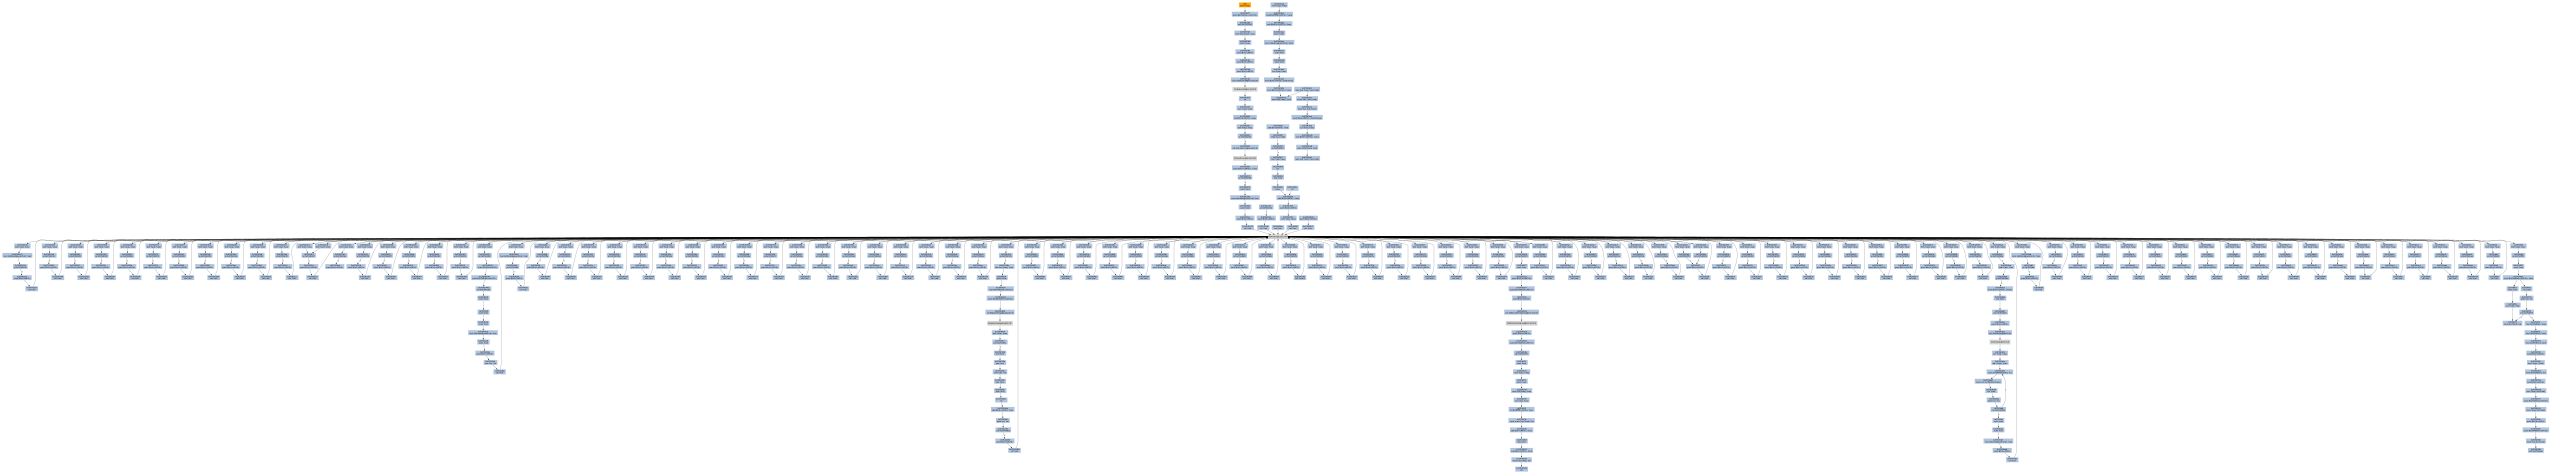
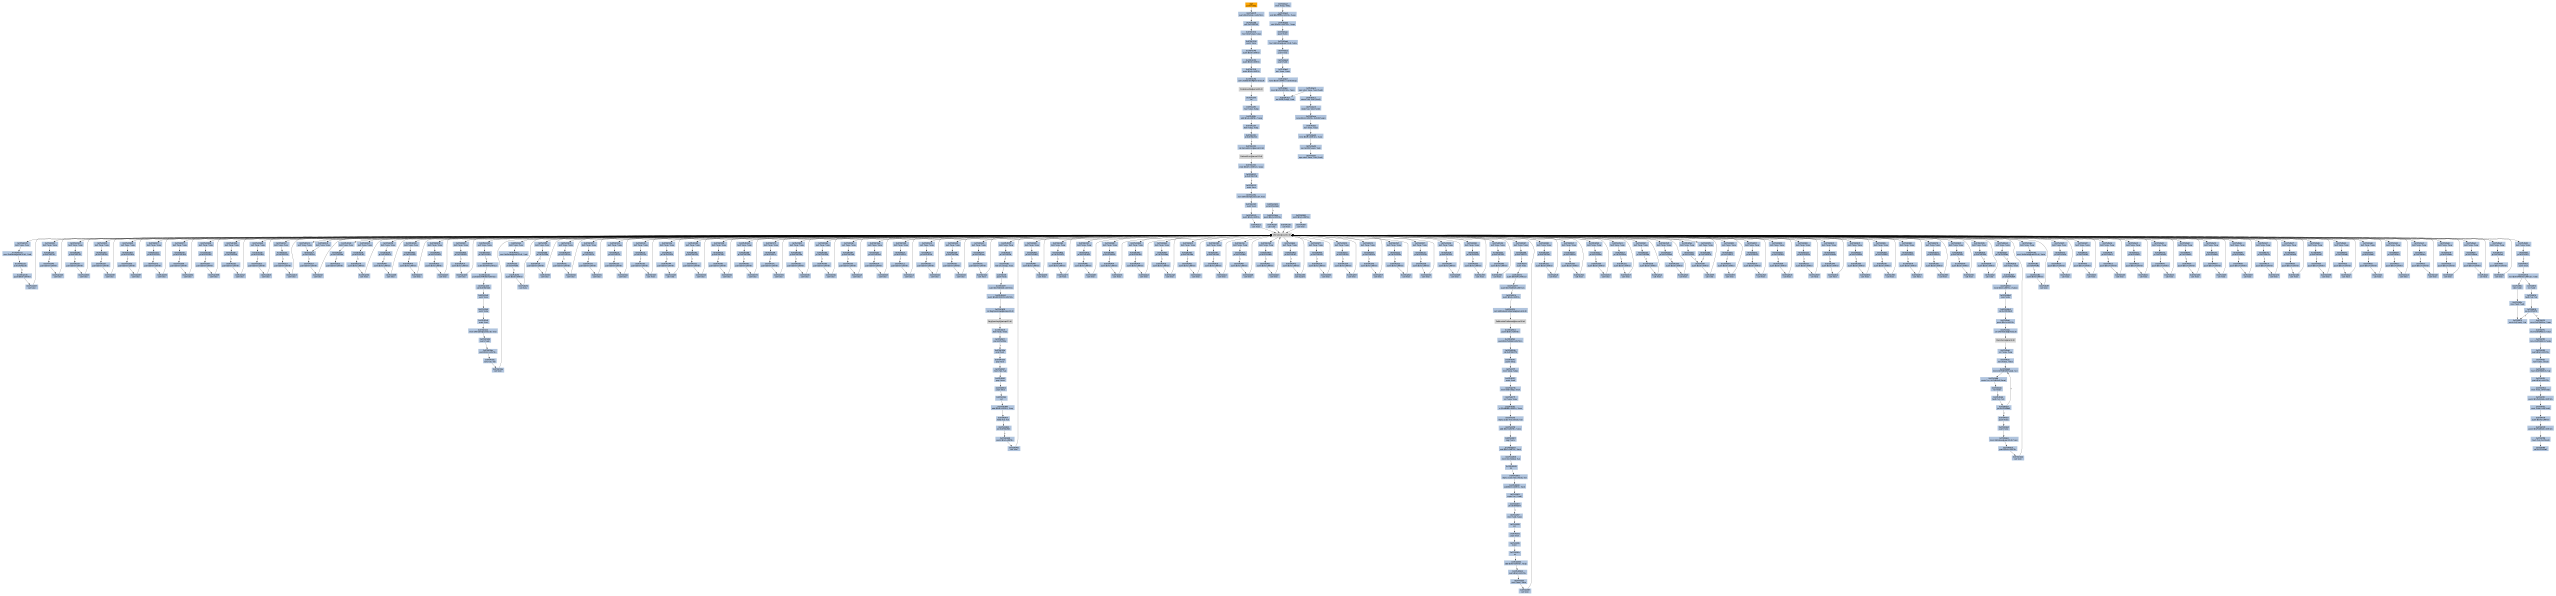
(1283, 193) -> (1515, 548)
none -> (1514, 477)
